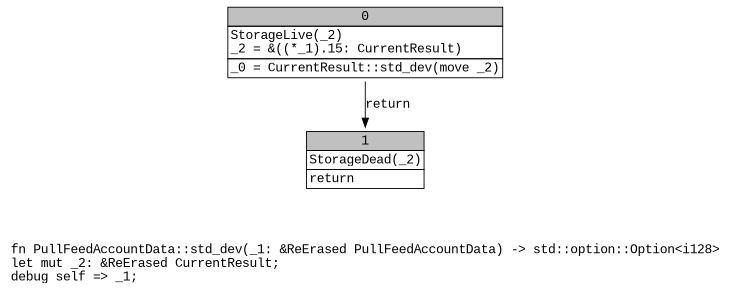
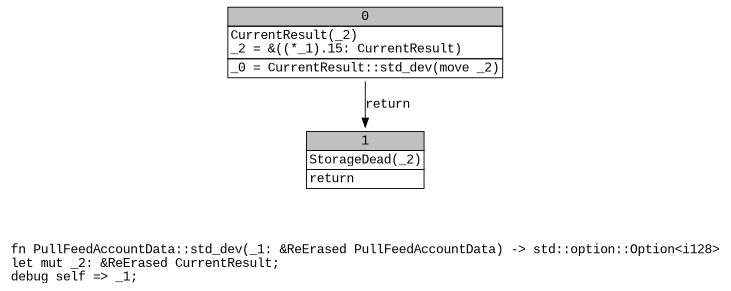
(287, 35) -> (294, 35)
